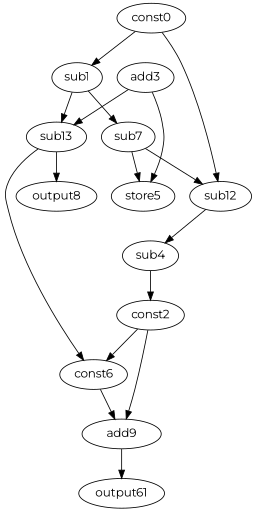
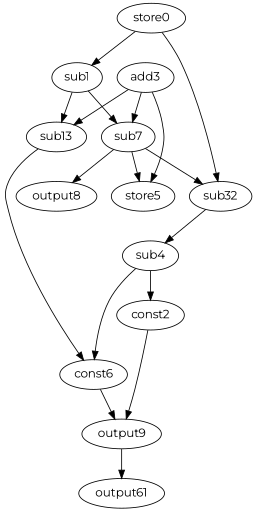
(151, 18) -> (151, 18)
none -> (138, 103)
(56, 163) -> (96, 163)
(221, 196) -> (221, 196)
(125, 342) -> (107, 305)
(122, 434) -> (122, 434)
